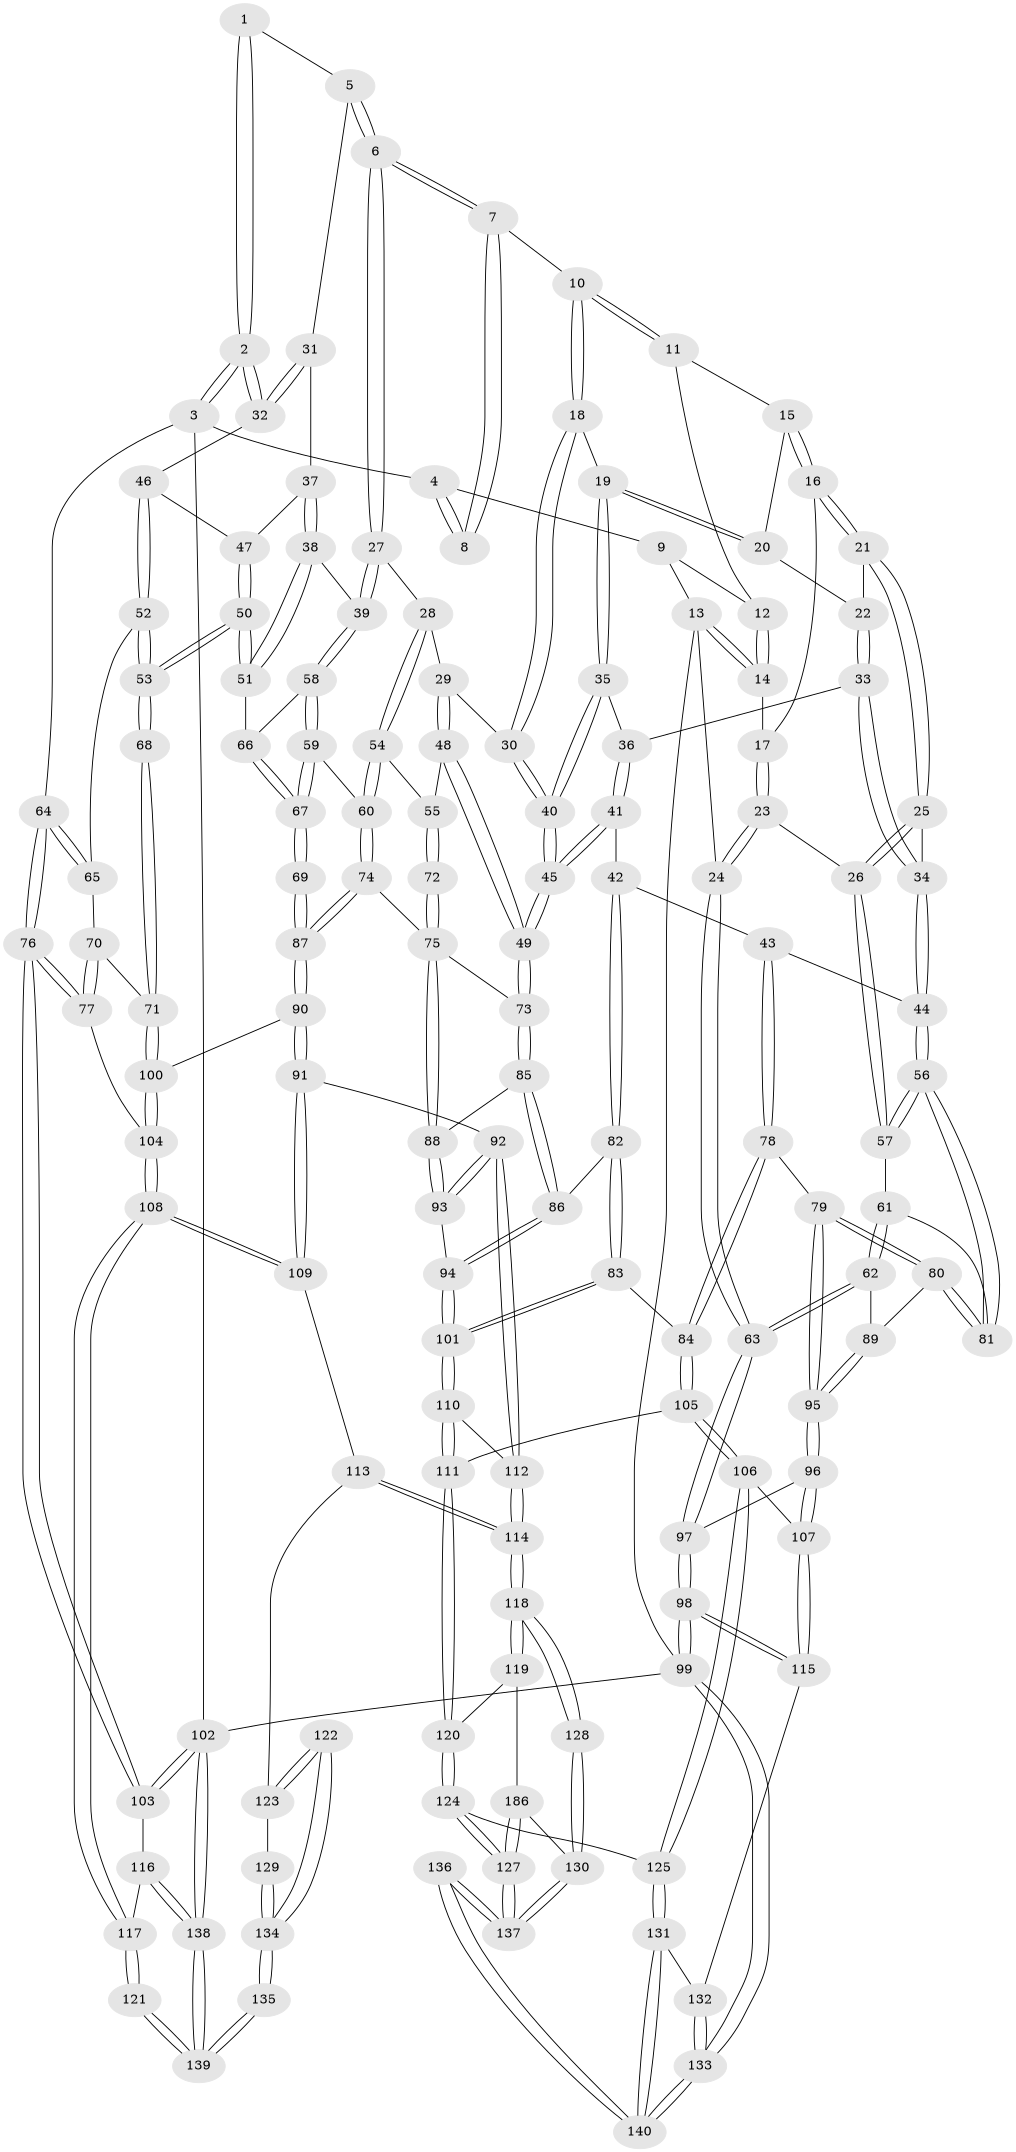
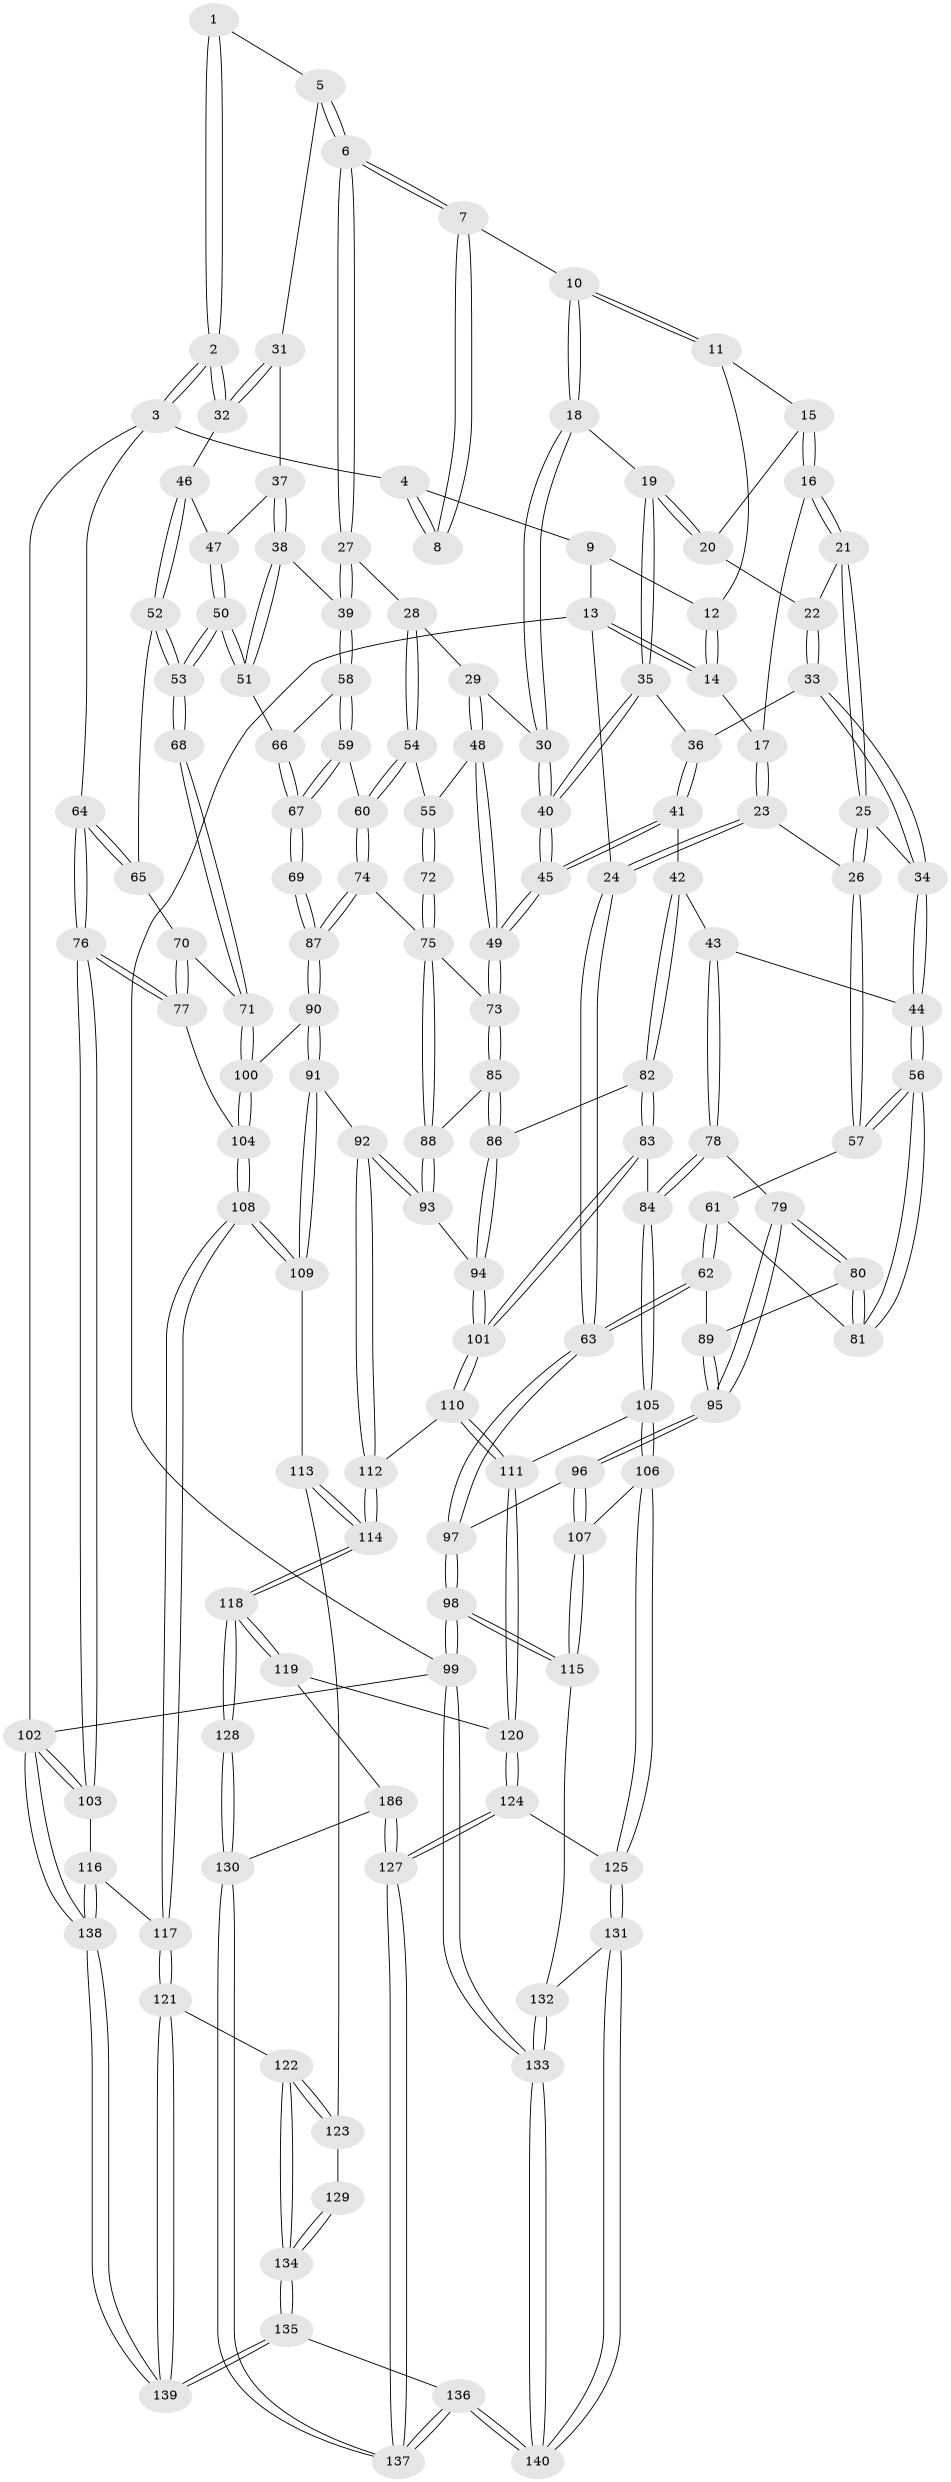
none -> (226, 2033)
none -> (373, 2363)
